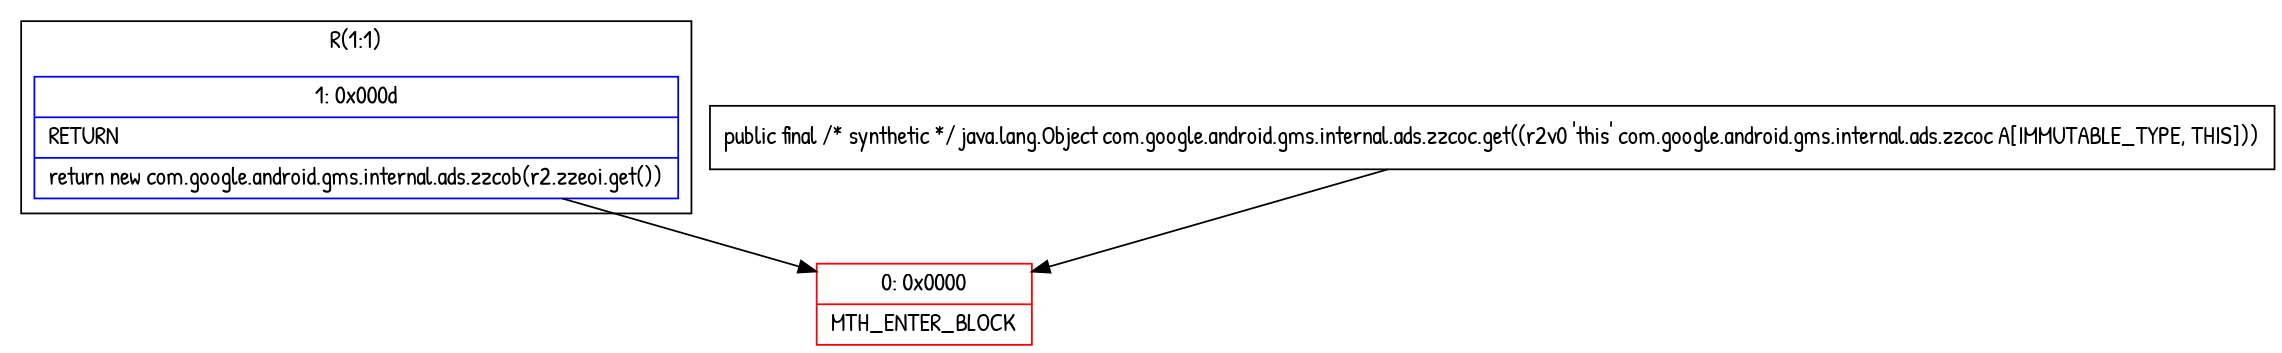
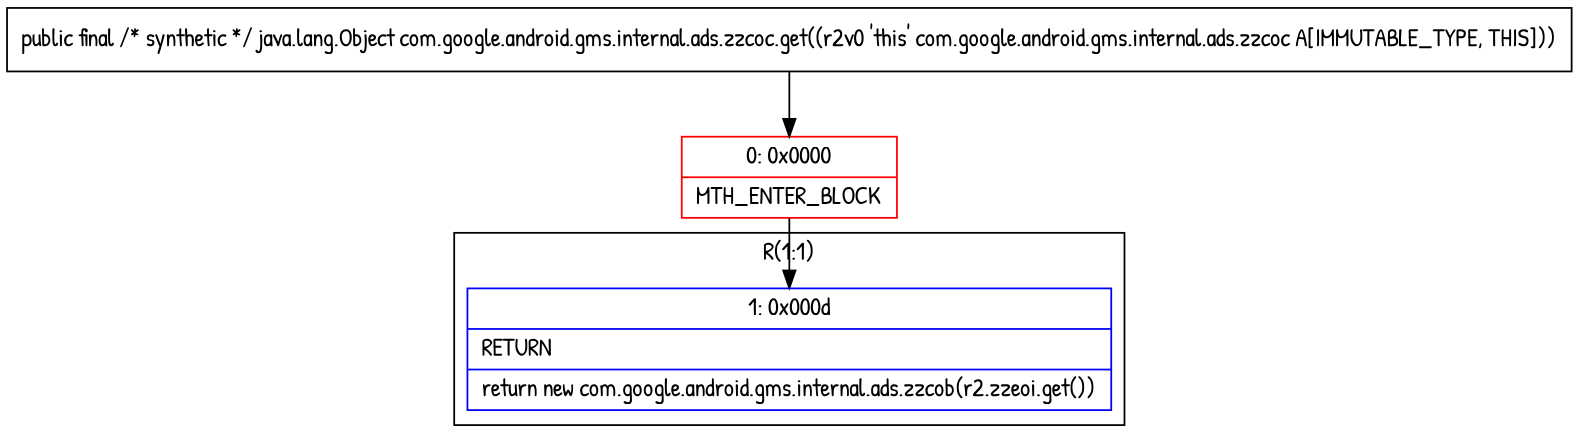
(681, 233) -> (789, 244)
